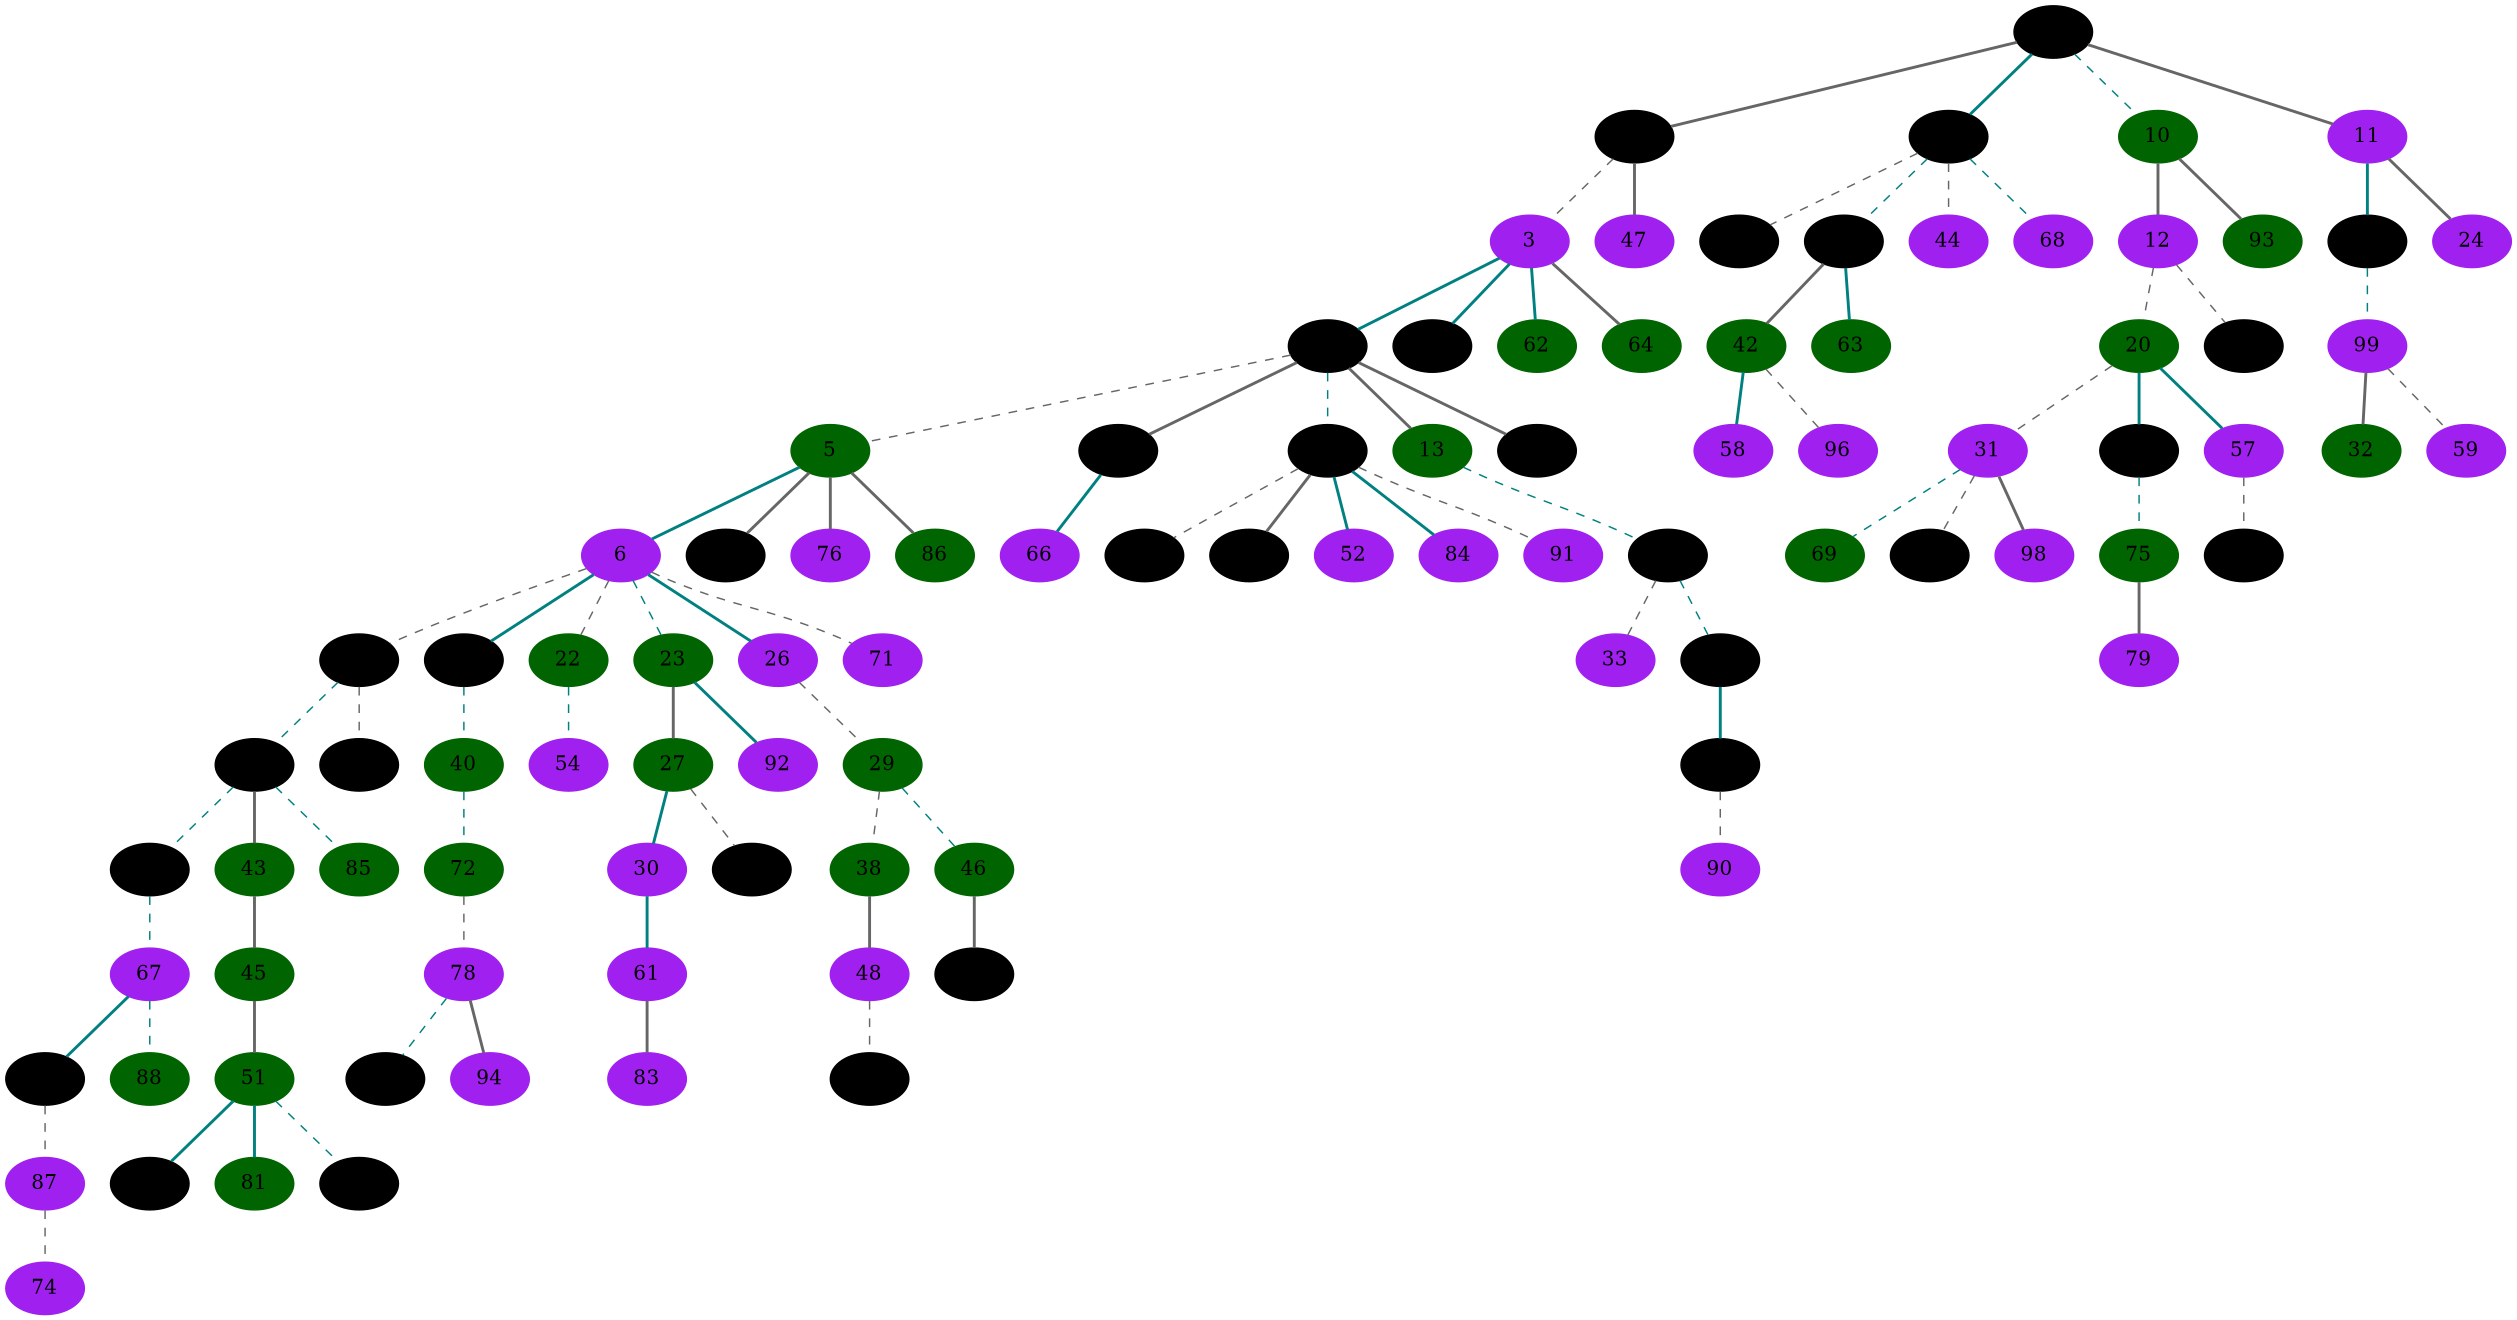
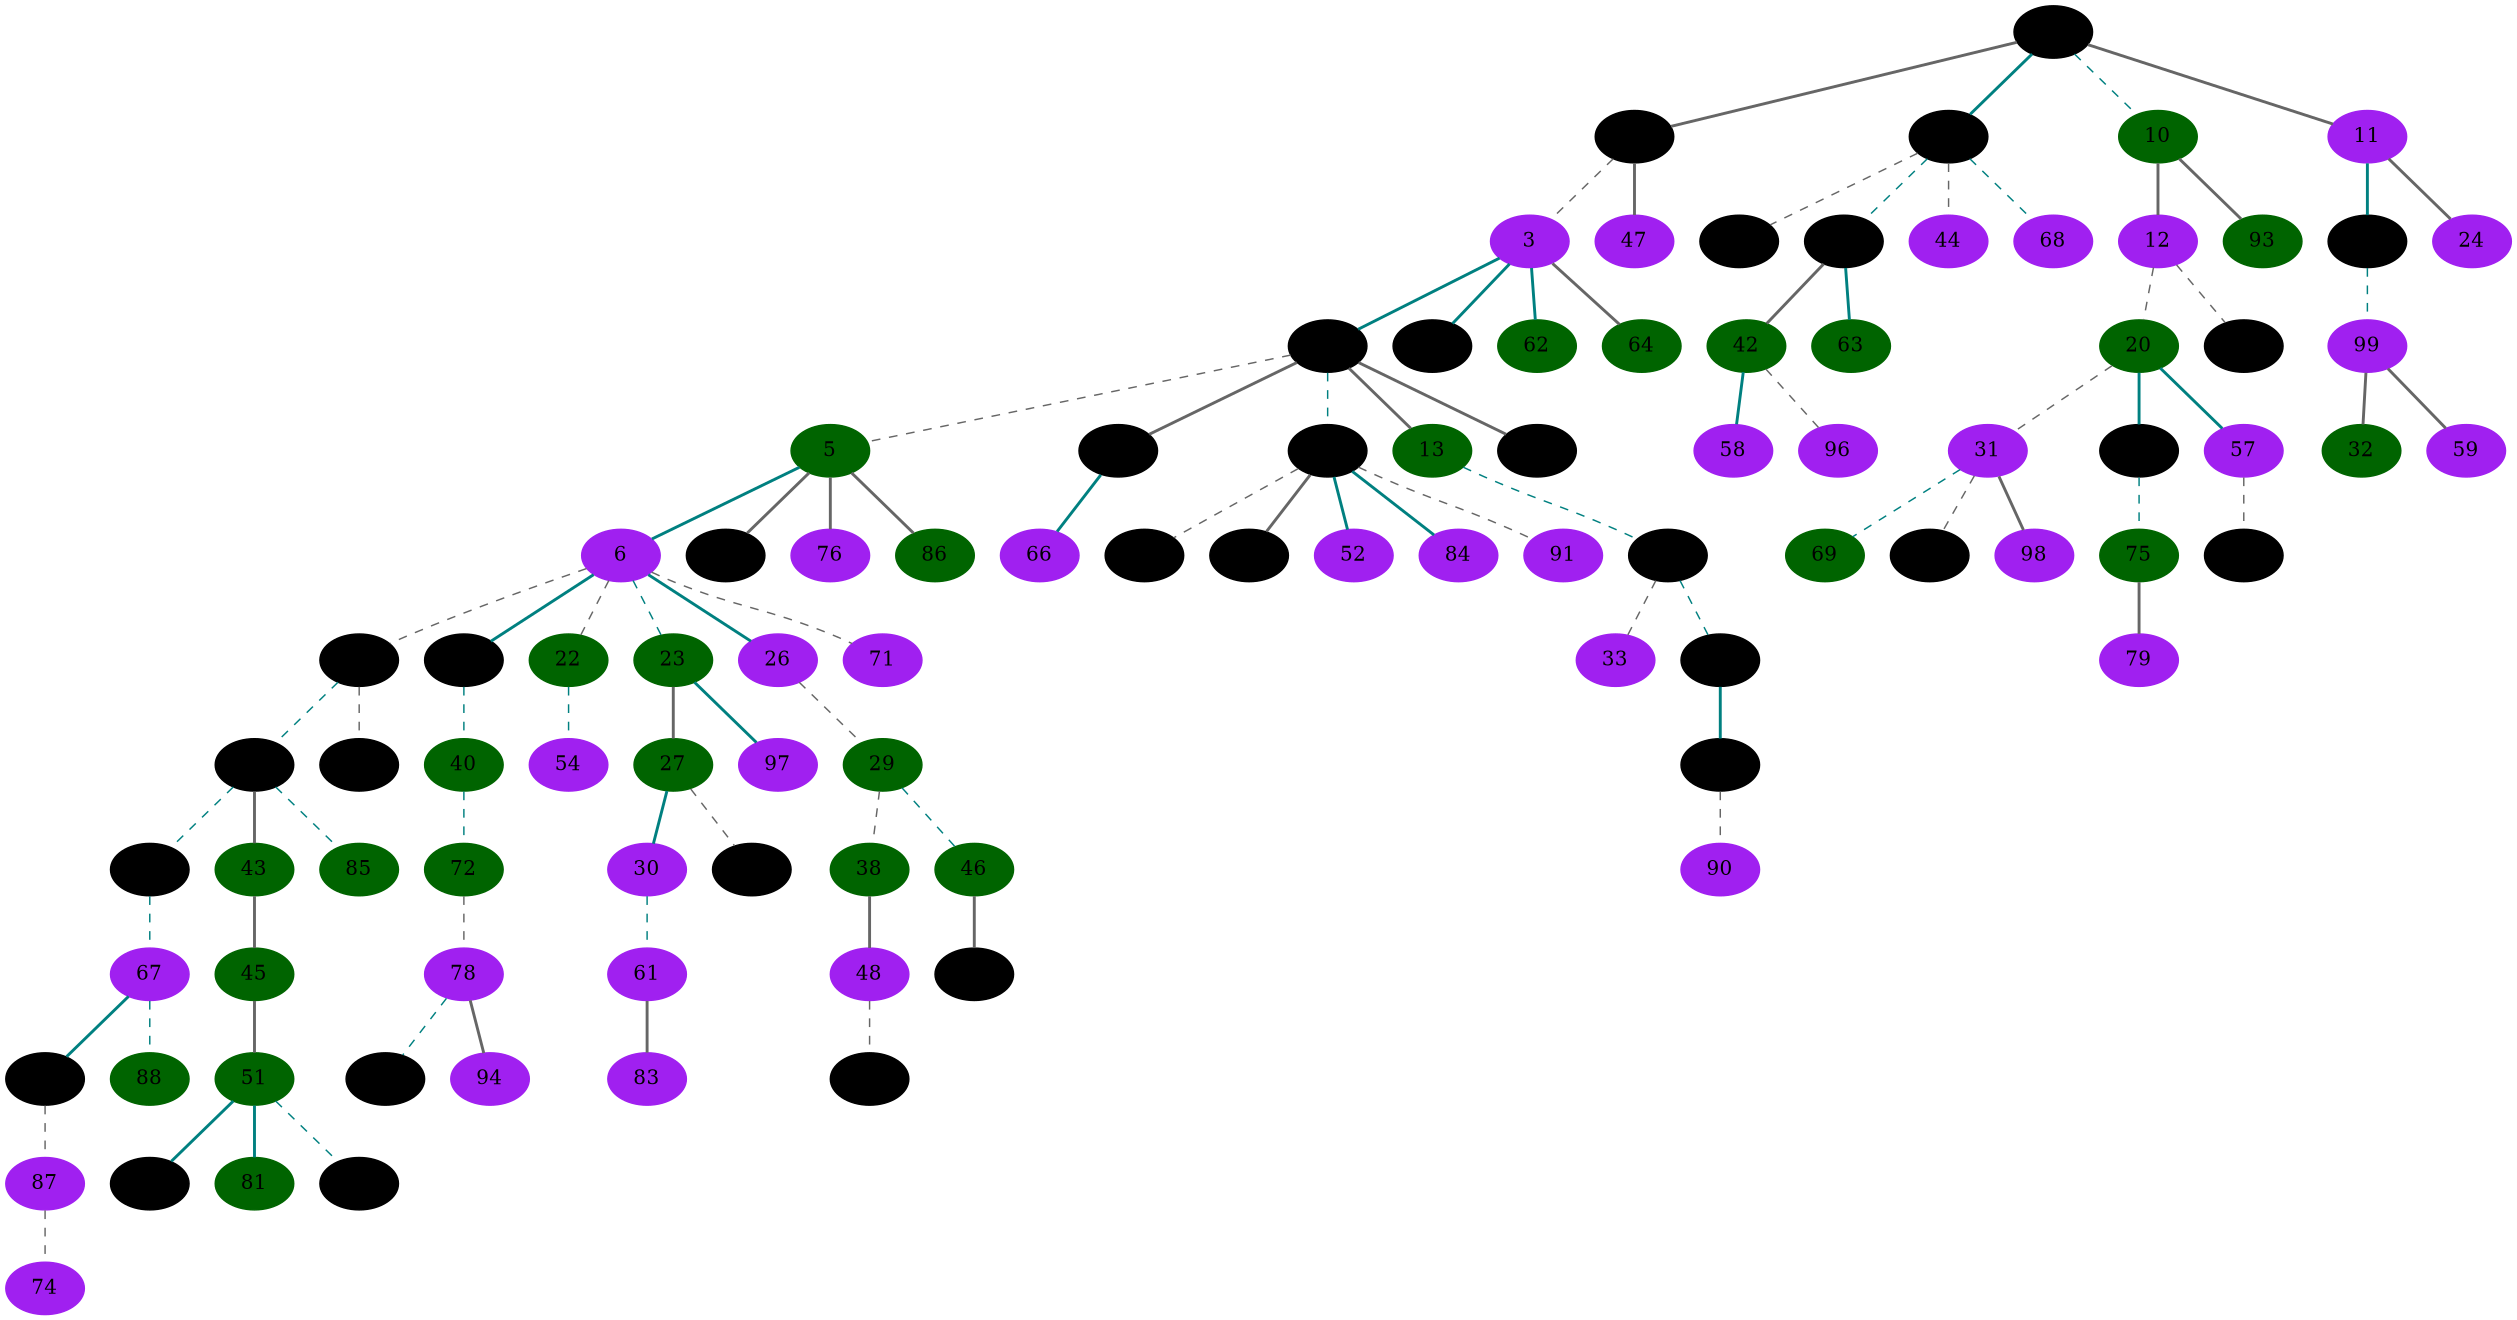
(2417, 398) -> (2417, 398)
(778, 765) -> (778, 765)
(647, 922) -> (647, 922)
